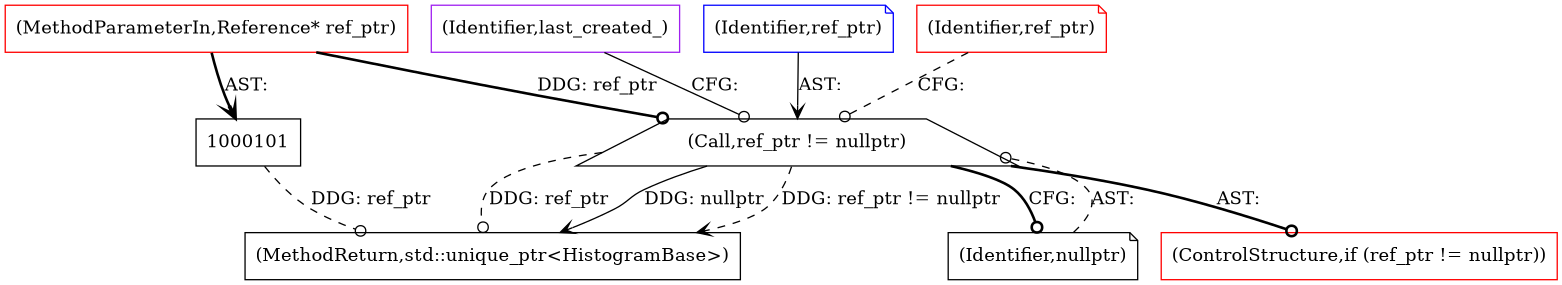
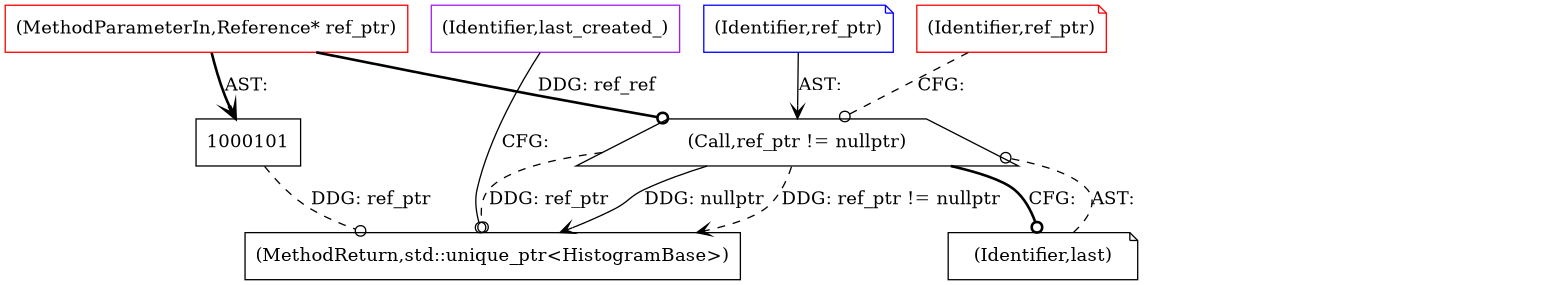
(672, 84) -> (496, 134)
(597, 86) -> (597, 86)
(1043, 256) -> (1043, 256)
(1359, 256) -> none
